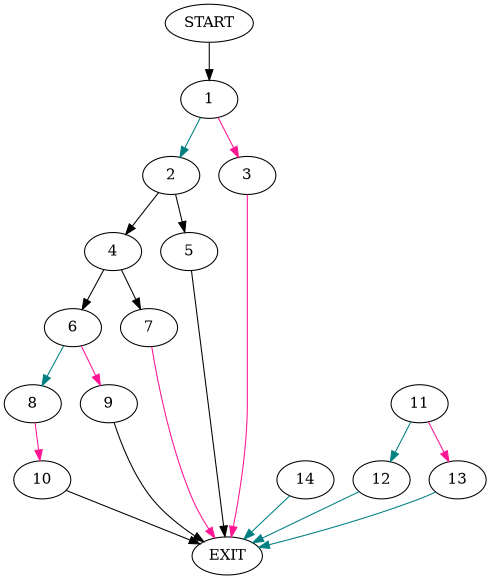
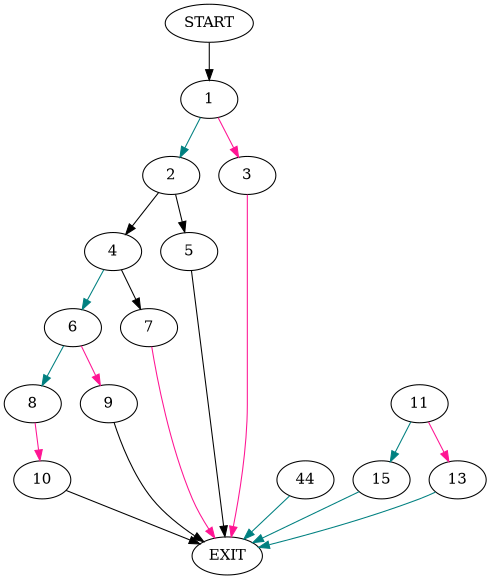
(96, 285) -> (96, 285)
(305, 480) -> (305, 480)
(382, 480) -> (382, 480)
